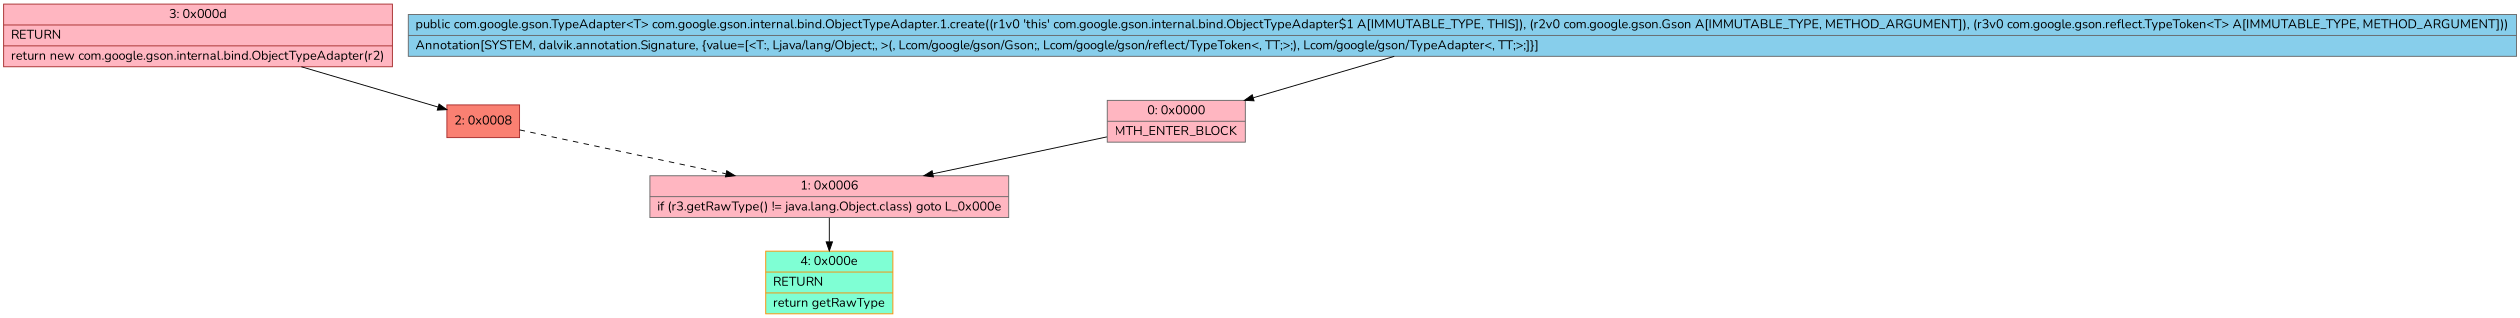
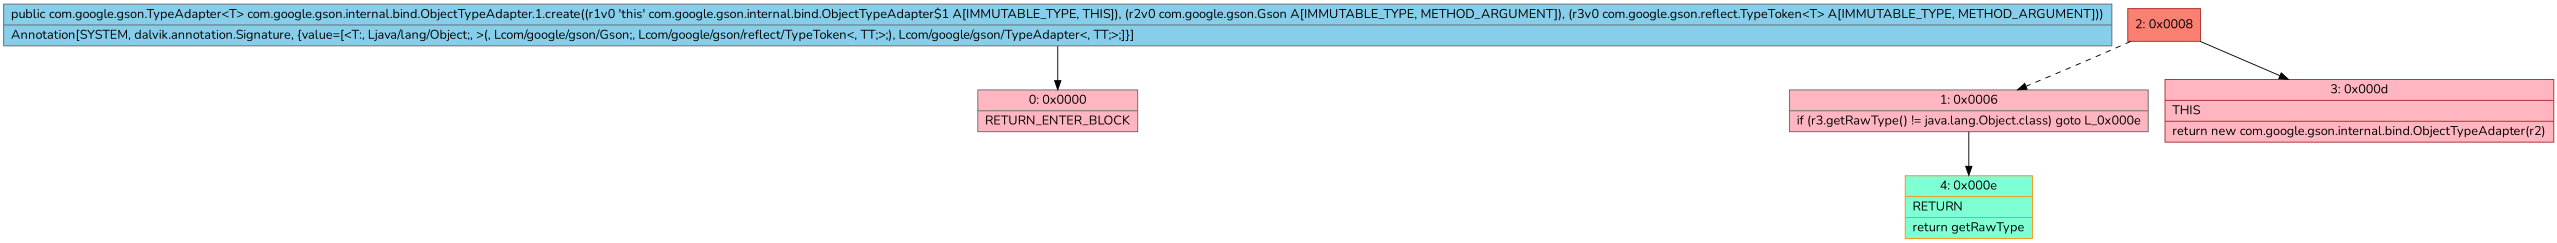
(36, 35) -> (2186, 110)
(370, 87) -> (2240, 59)
(1176, 131) -> (1058, 121)
(1020, 155) -> none
